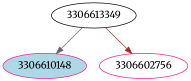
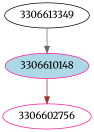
(116, 38) -> (47, 88)
